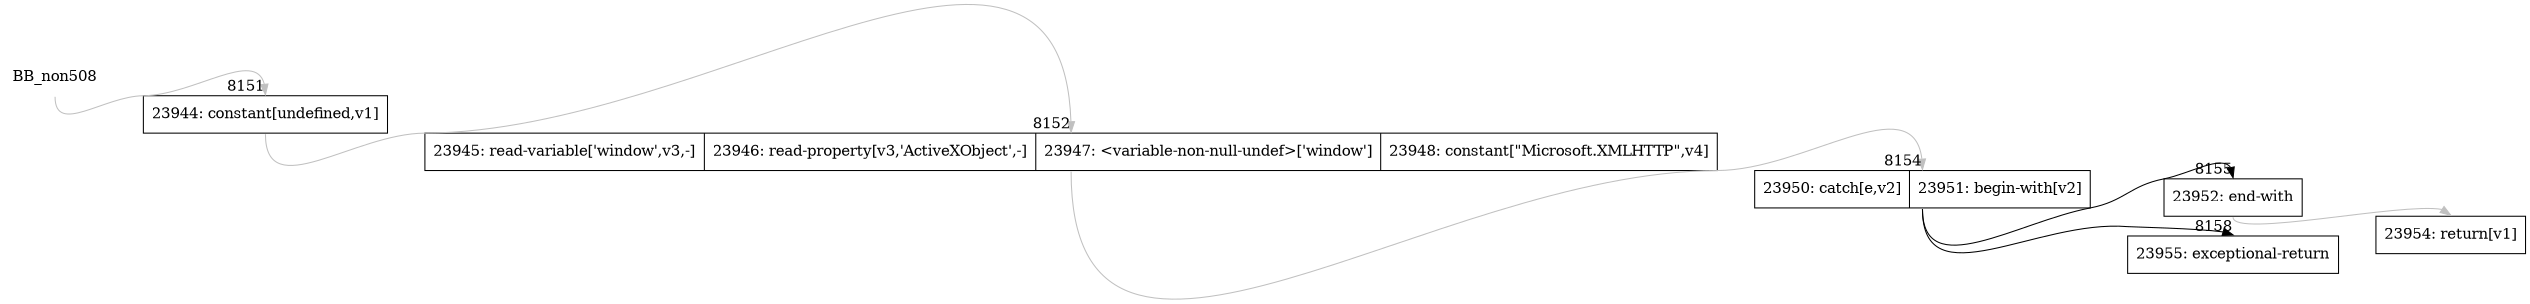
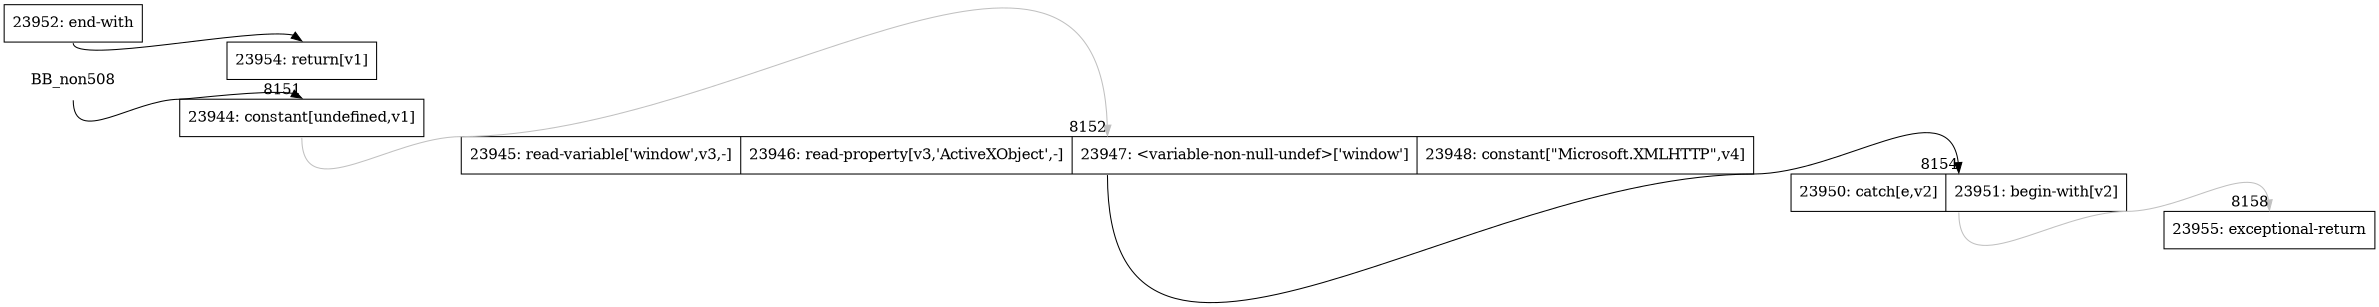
(158, 94) -> (175, 100)
(2068, 214) -> none
(2337, 217) -> (182, 43)
(1463, 222) -> (1500, 225)
(2058, 233) -> (2107, 214)
